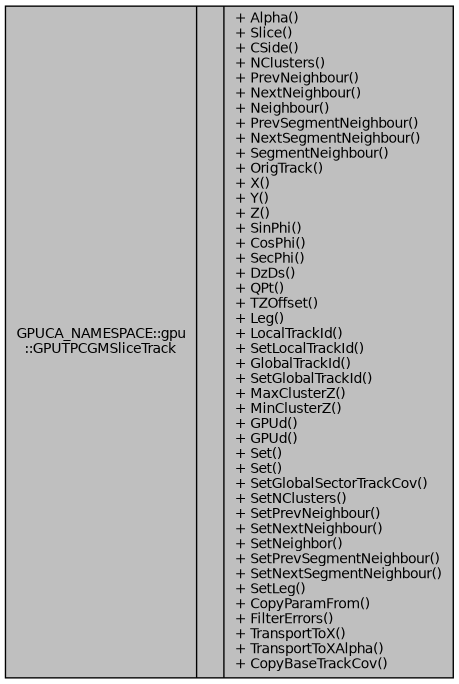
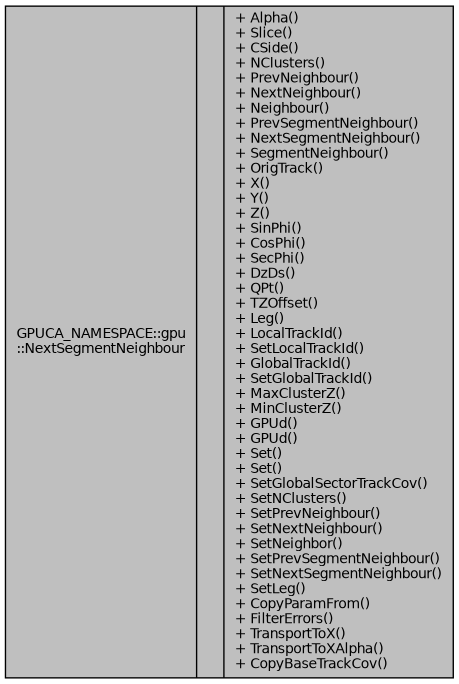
(101, 349) -> (101, 349)
